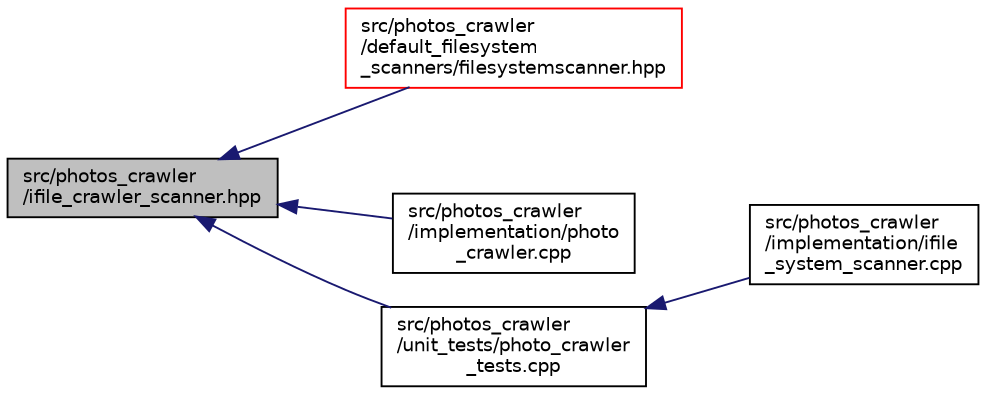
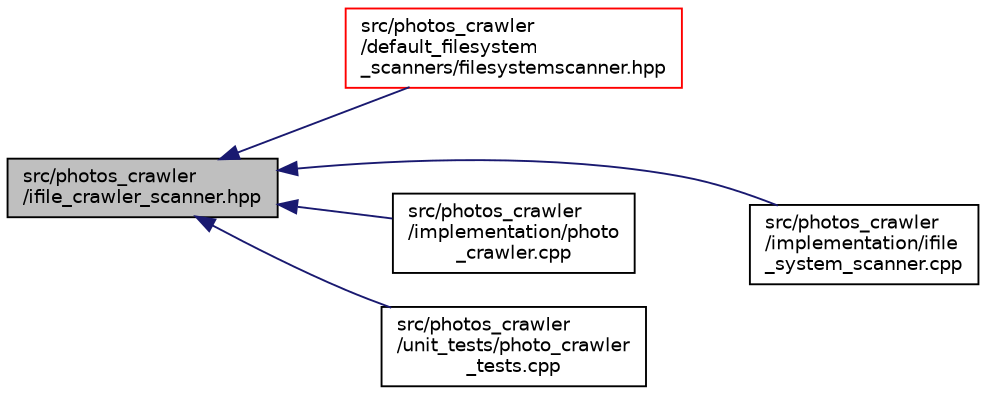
(707, 290) -> (540, 162)
